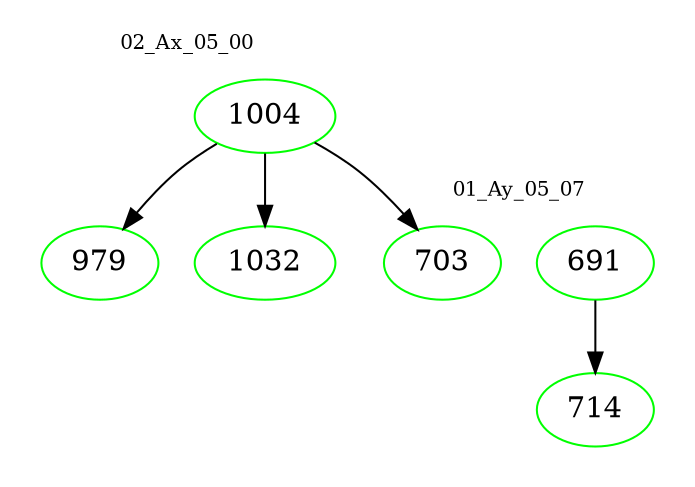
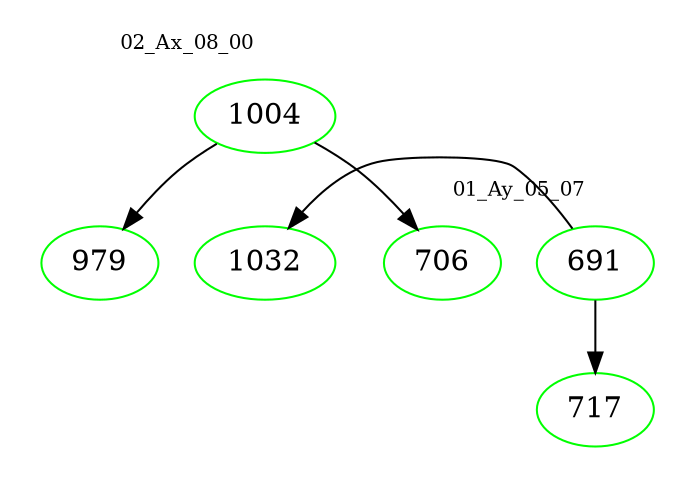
(188, 44) -> (188, 44)
(265, 180) -> (443, 157)
(442, 263) -> (442, 263)
(595, 410) -> (595, 410)
